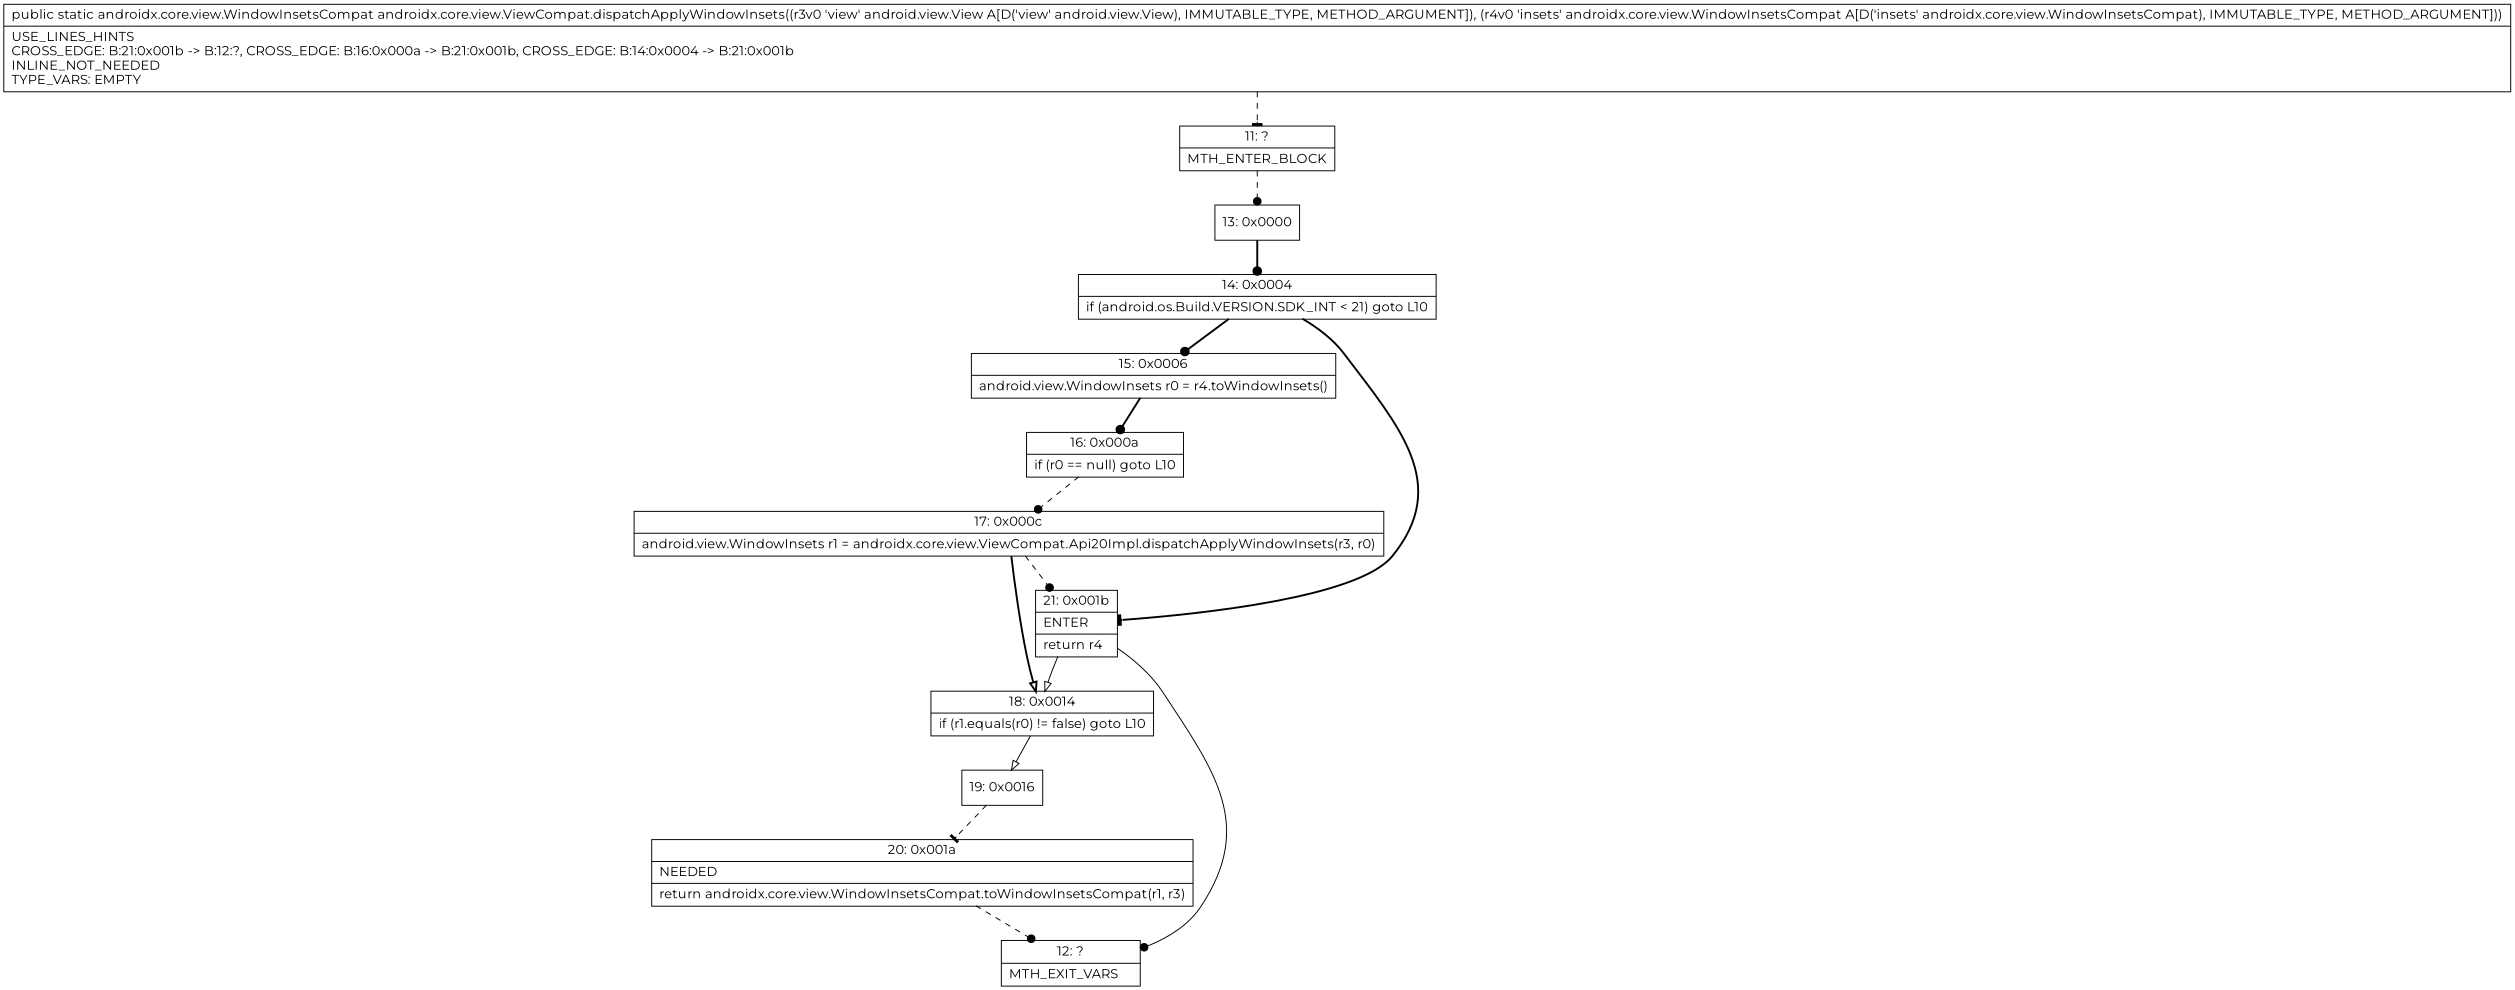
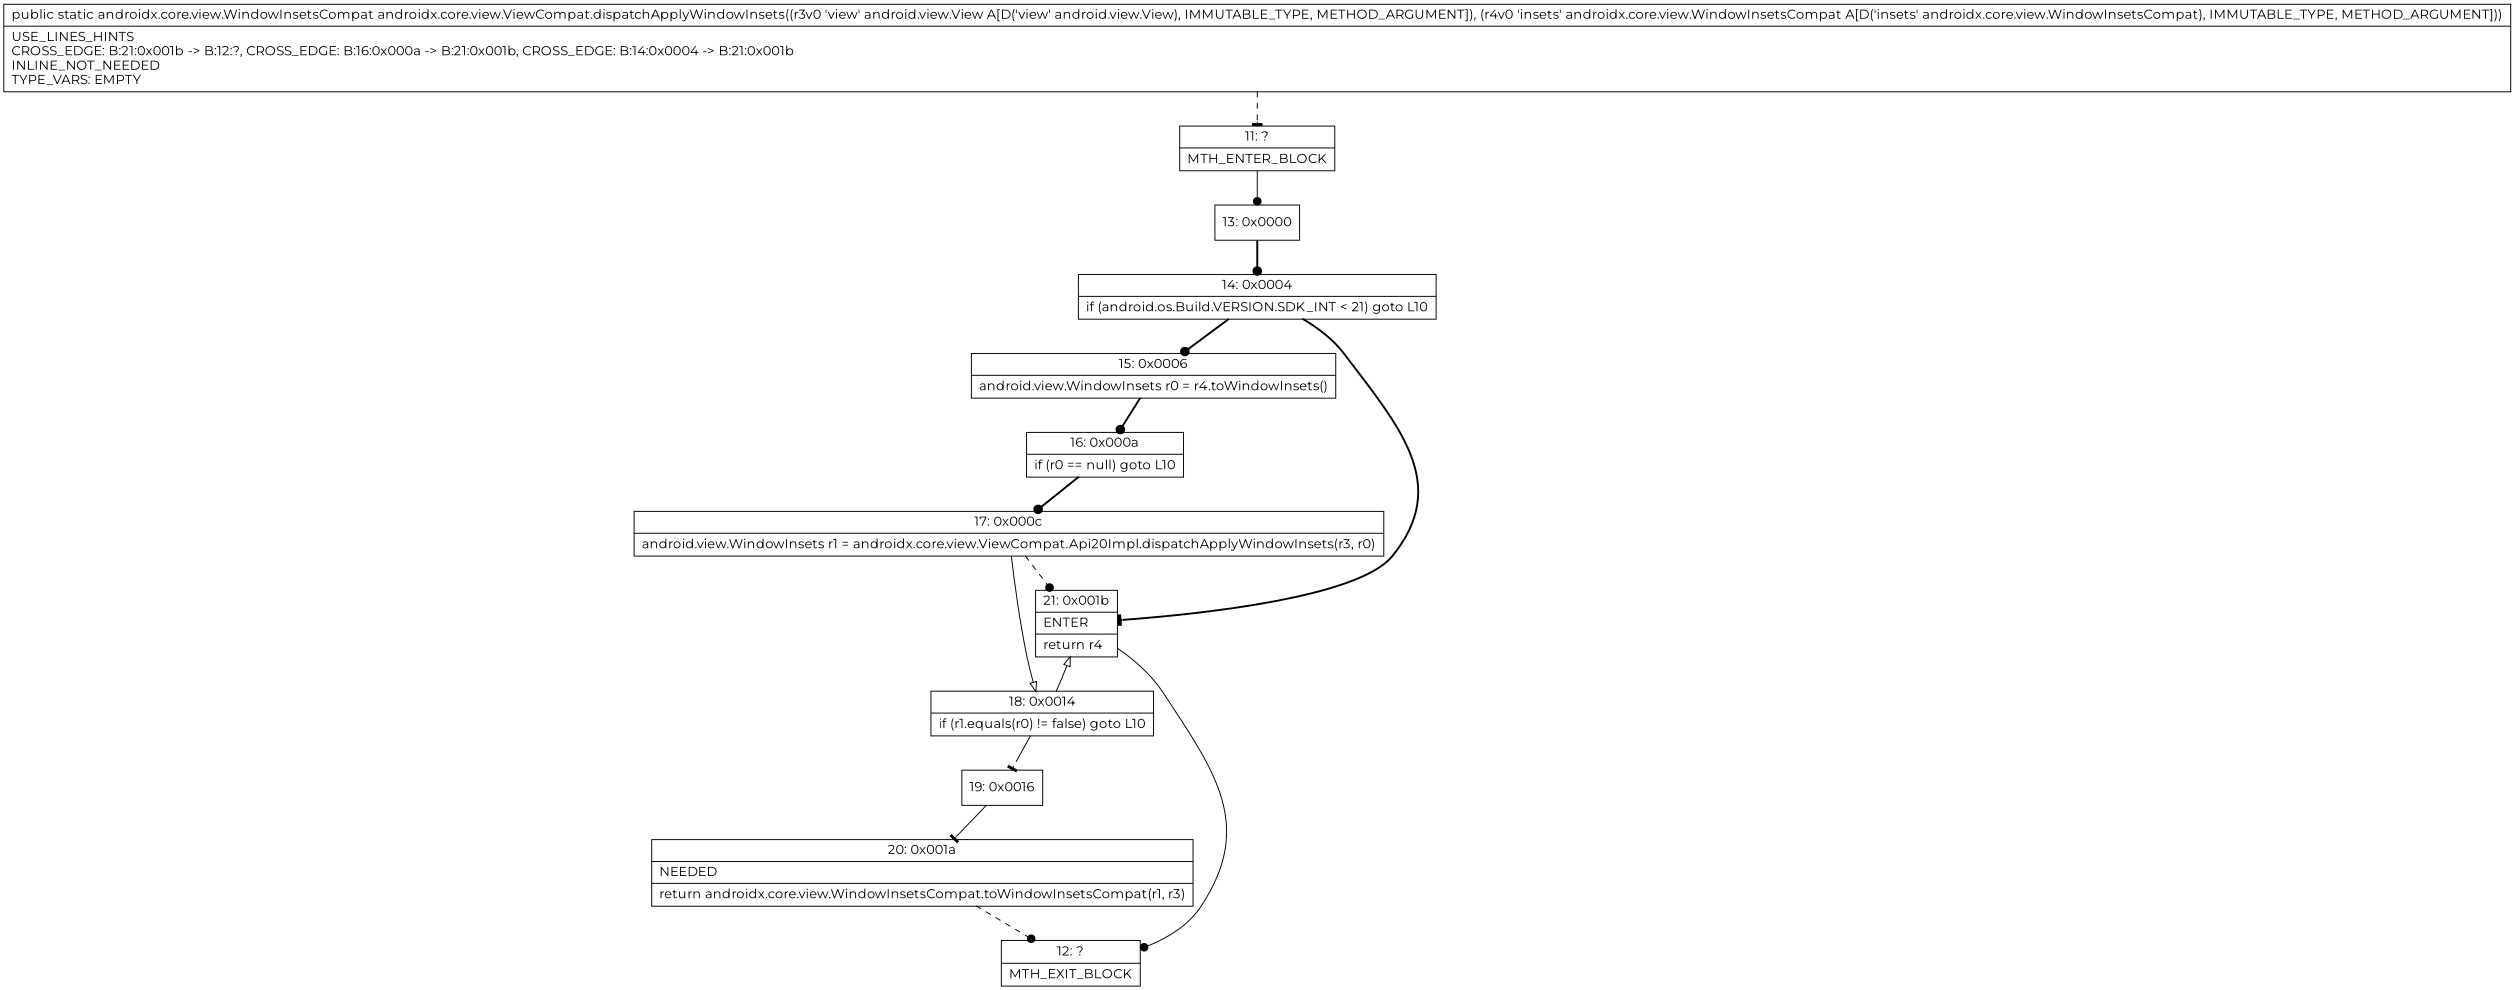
(1257, 184) -> (1257, 184)
(1060, 492) -> (1060, 492)
(1020, 620) -> (1020, 620)
(1053, 669) -> (1062, 679)
(1023, 749) -> (1023, 749)
(972, 821) -> (972, 821)
(1064, 974) -> (1071, 974)
